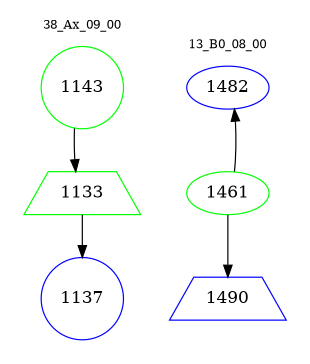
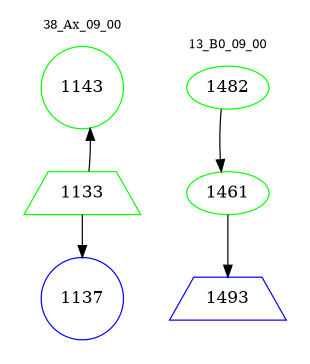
(228, 45) -> (228, 45)
(228, 88) -> (228, 88)
(74, 144) -> (90, 156)
(236, 146) -> (220, 134)
(228, 299) -> (228, 299)
